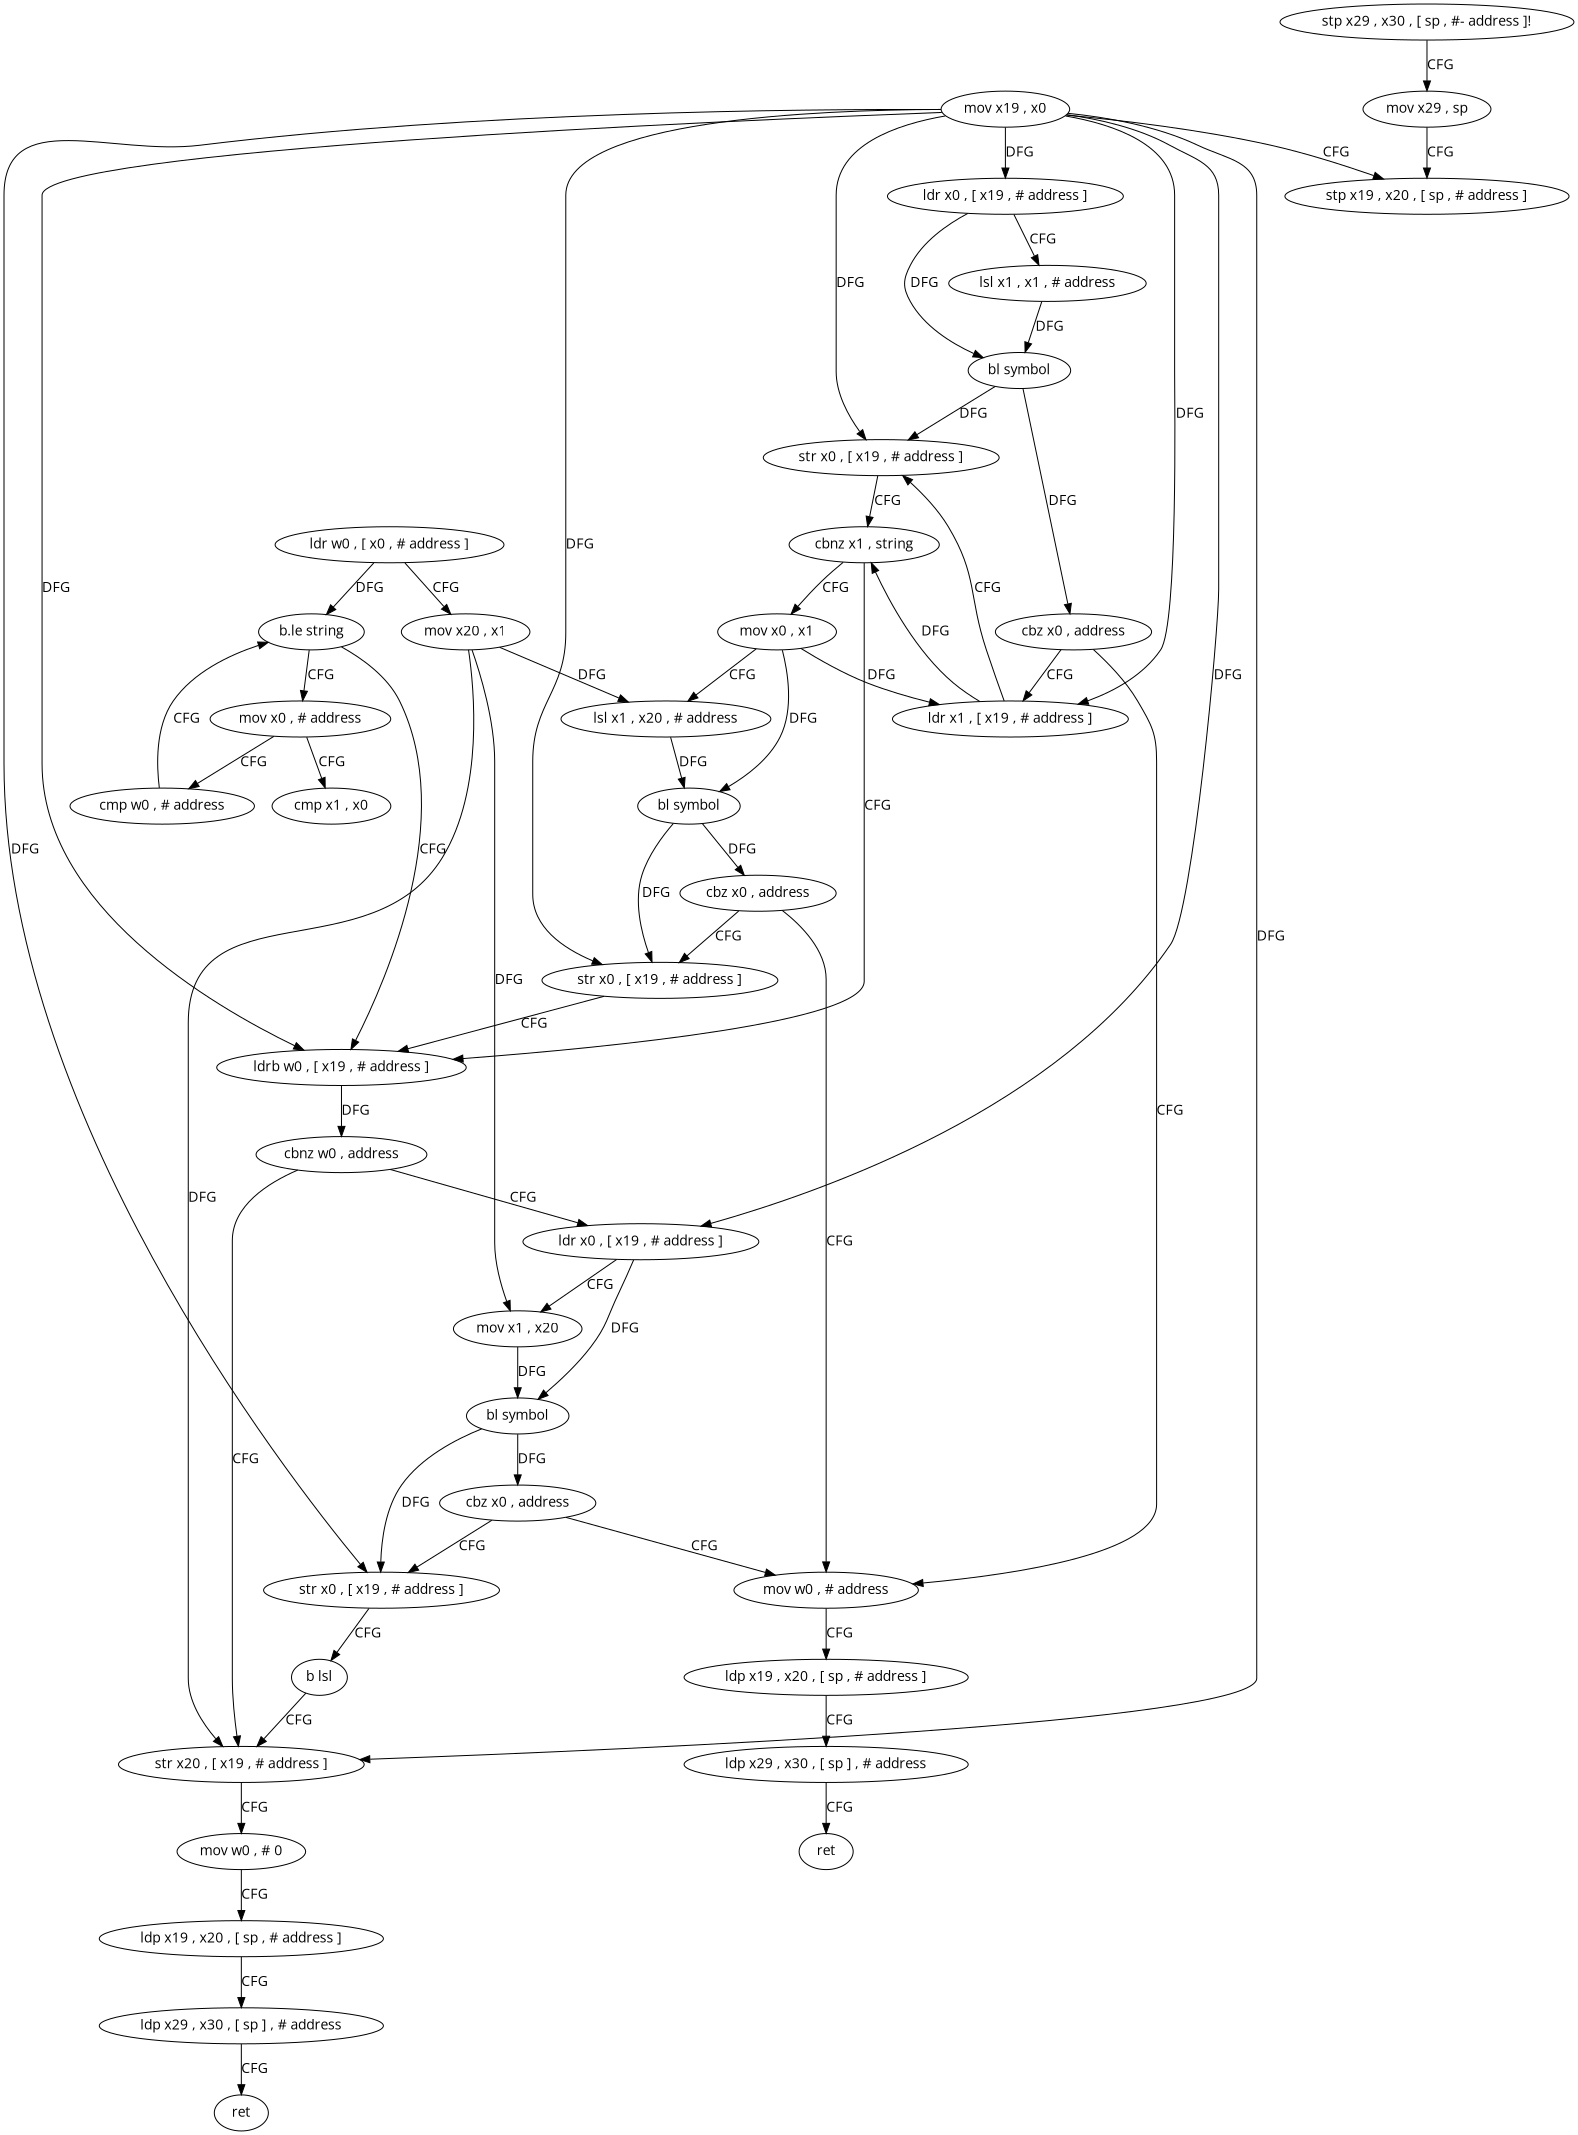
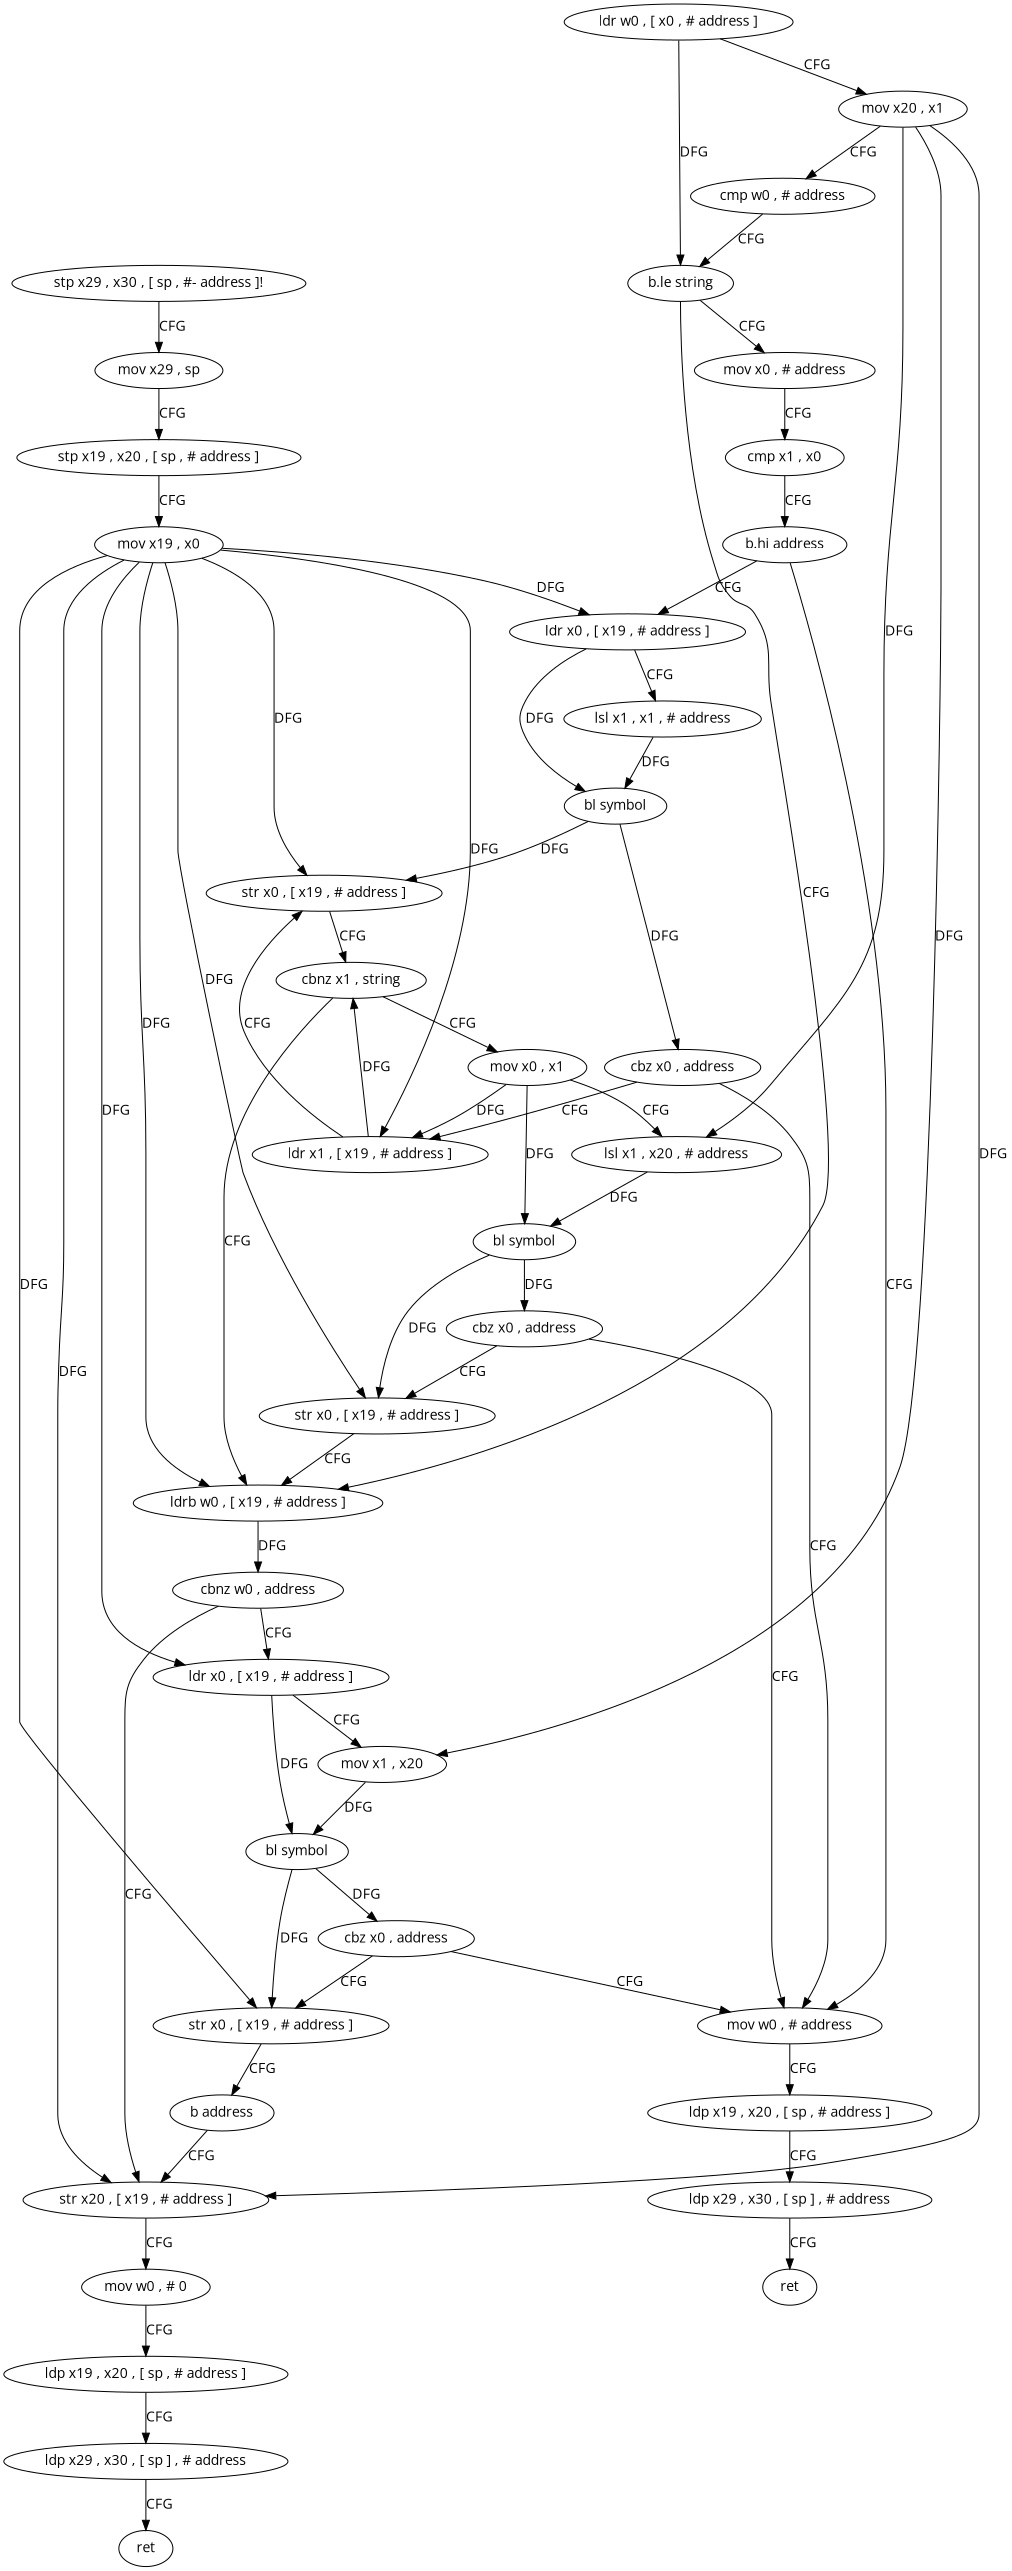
(1222, 136) -> (159, 496)
none -> (785, 545)
(236, 760) -> (847, 150)
(319, 1677) -> (222, 2113)
